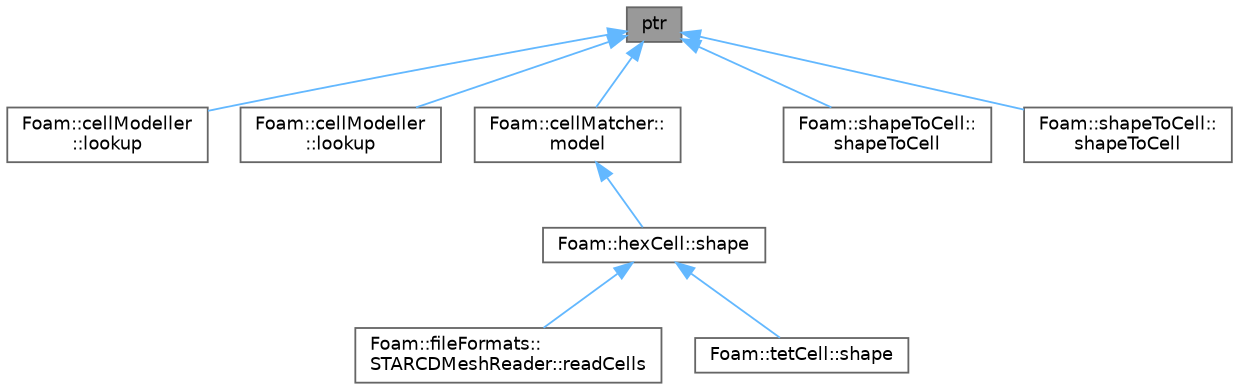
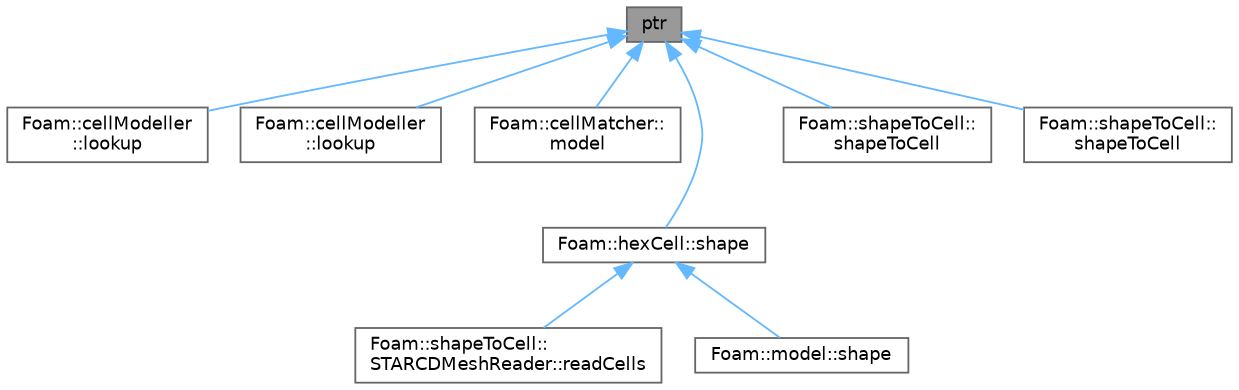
(625, 202) -> (702, 144)
(508, 355) -> (508, 355)
(802, 355) -> (802, 355)
